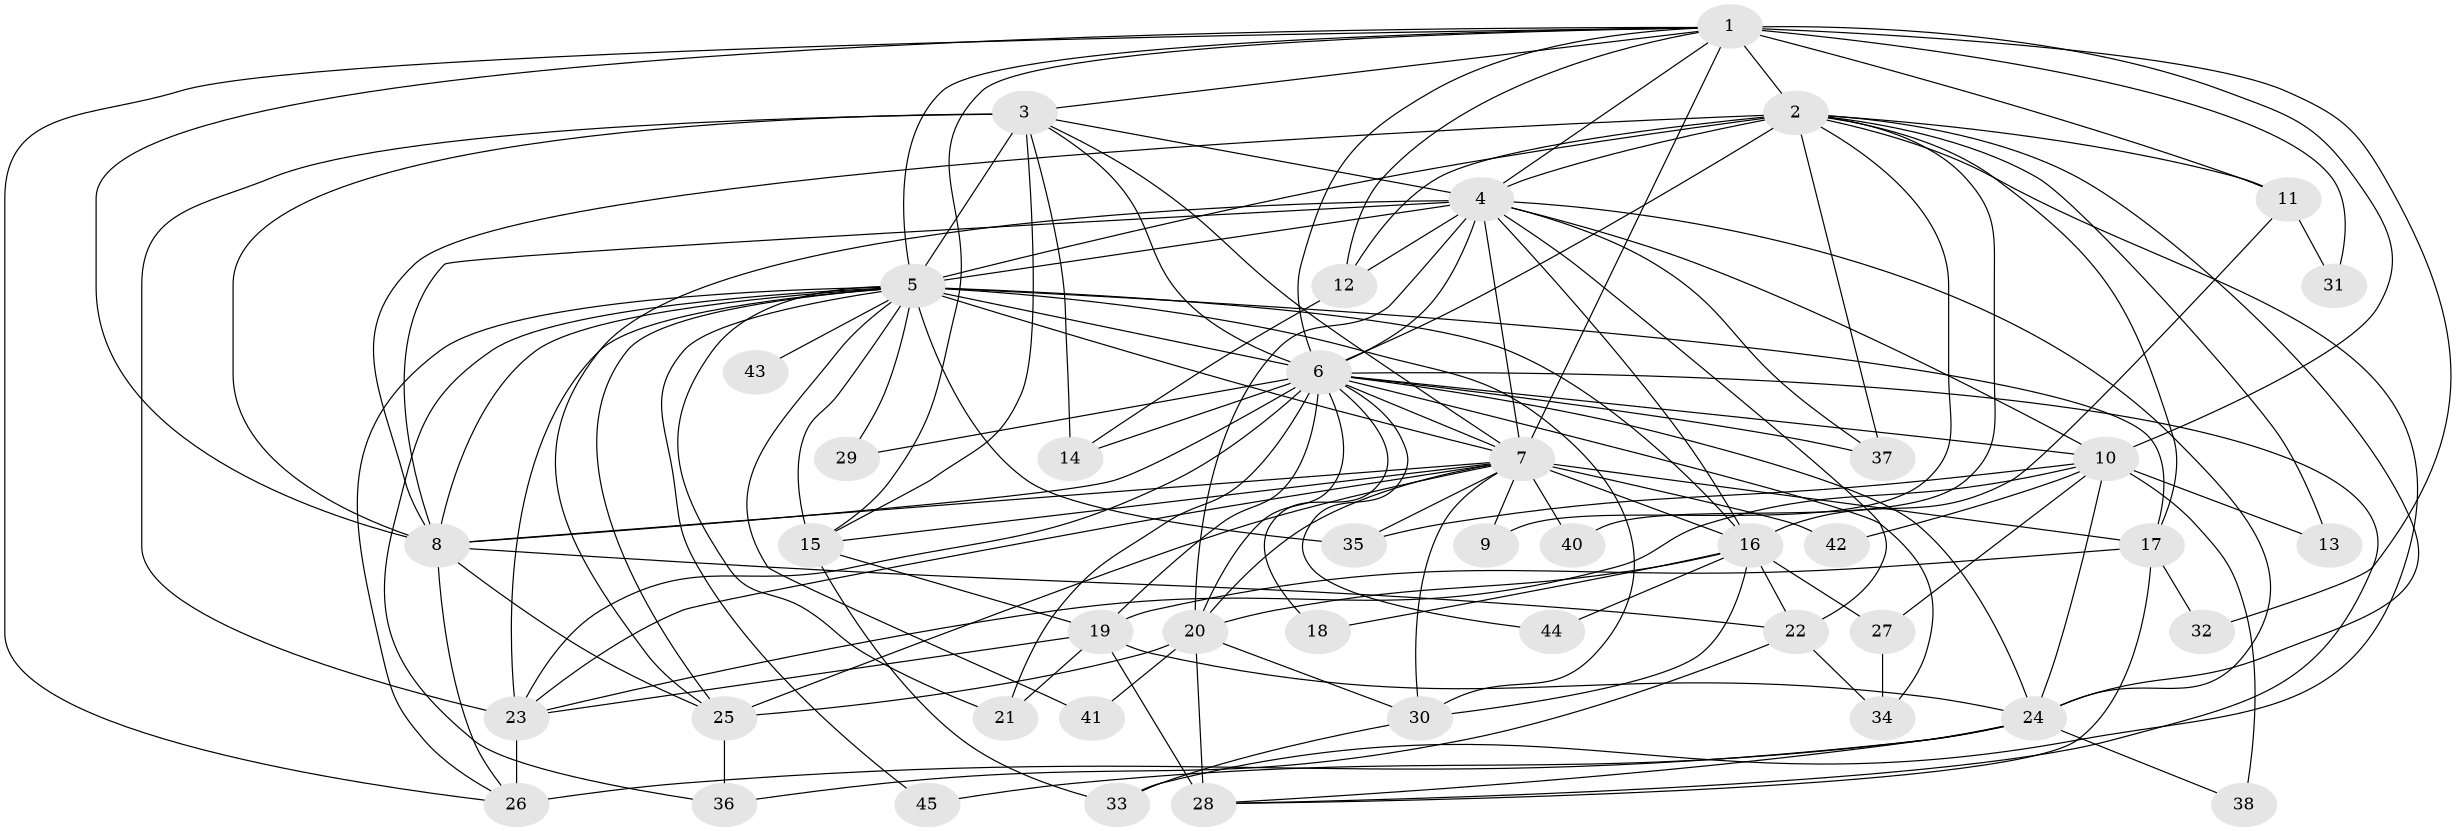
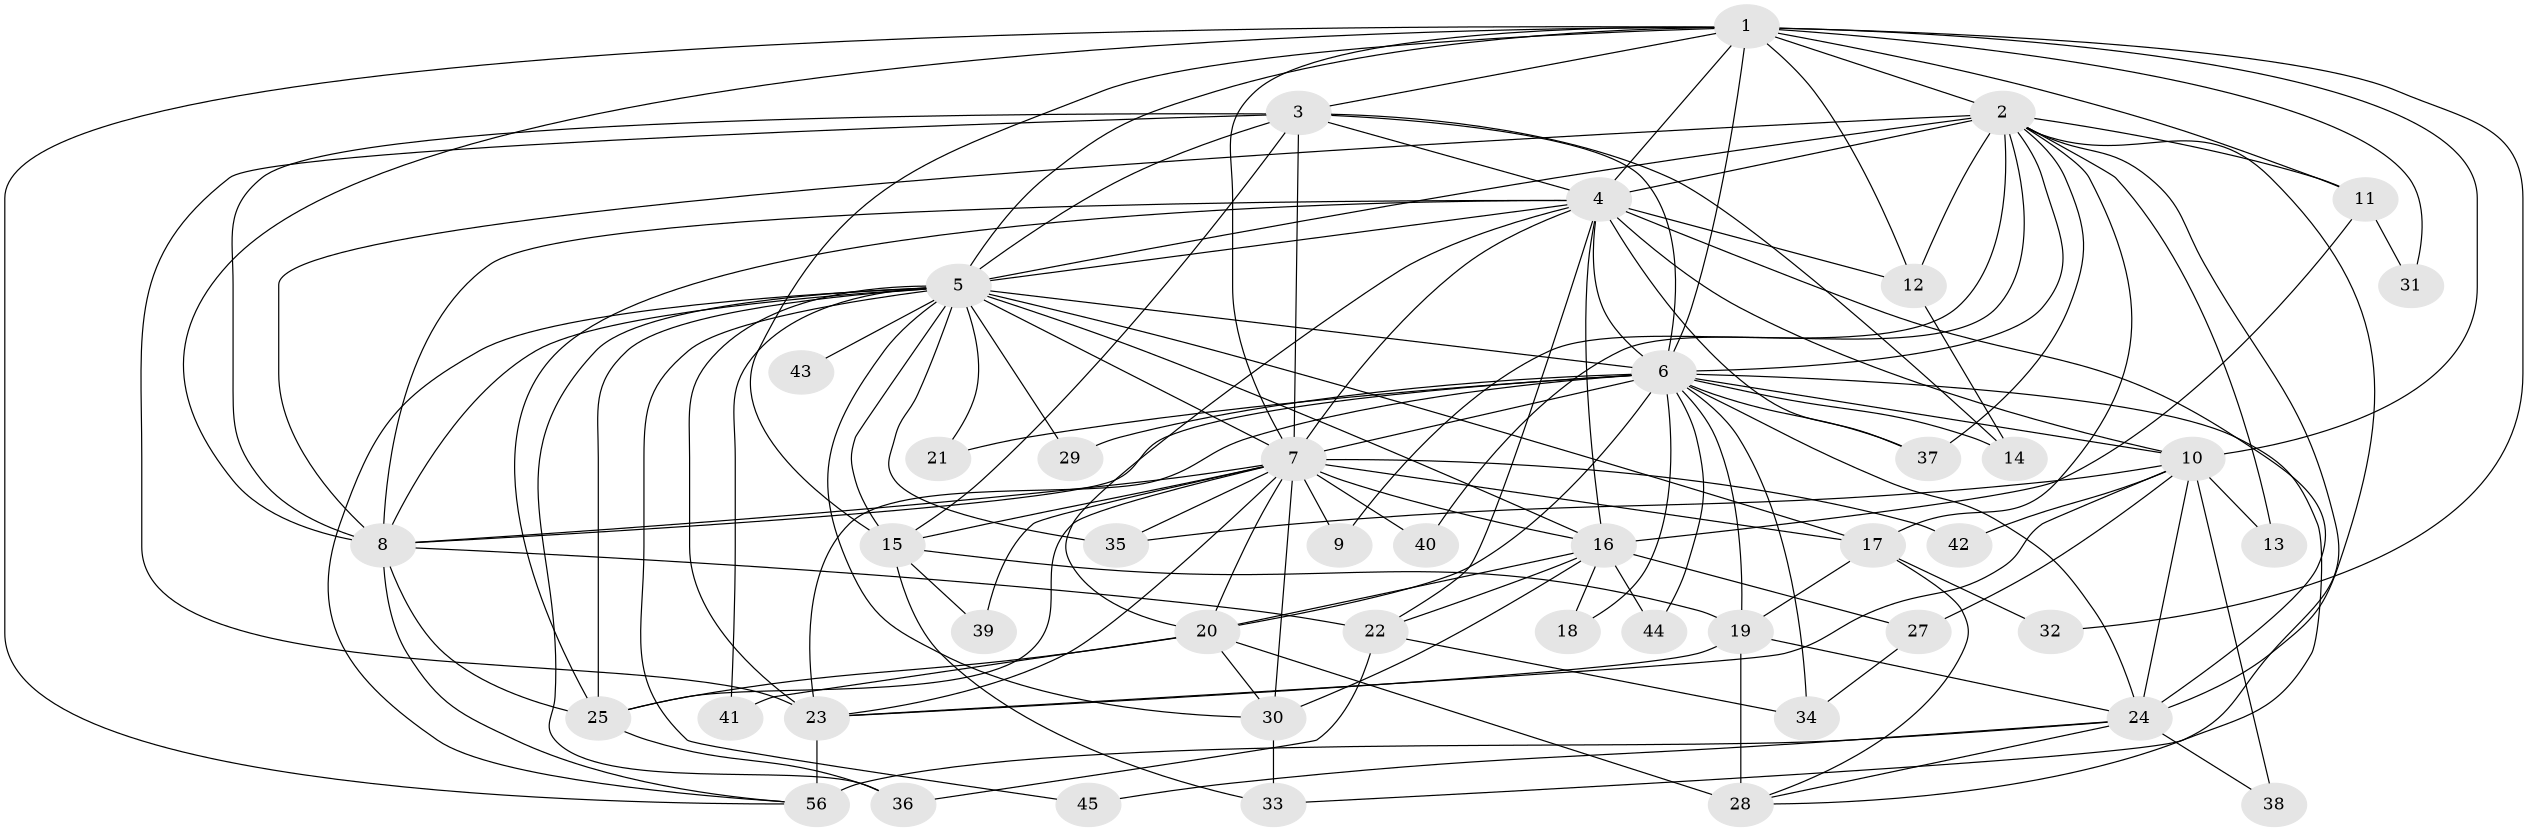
none -> (984, 632)
(1043, 684) -> none
(517, 805) -> (817, 805)
